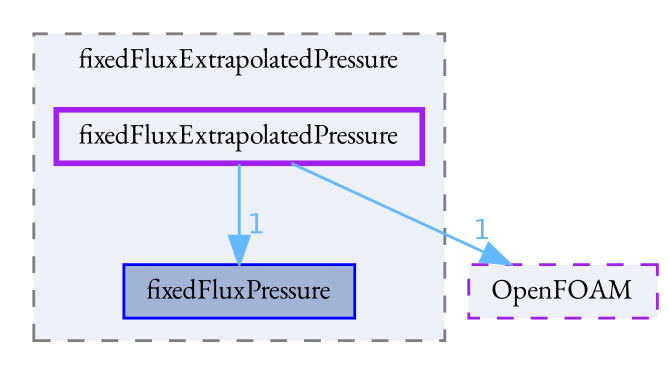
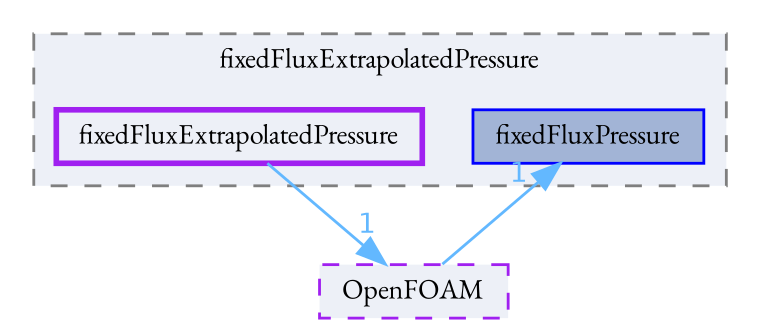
(239, 200) -> (490, 223)
